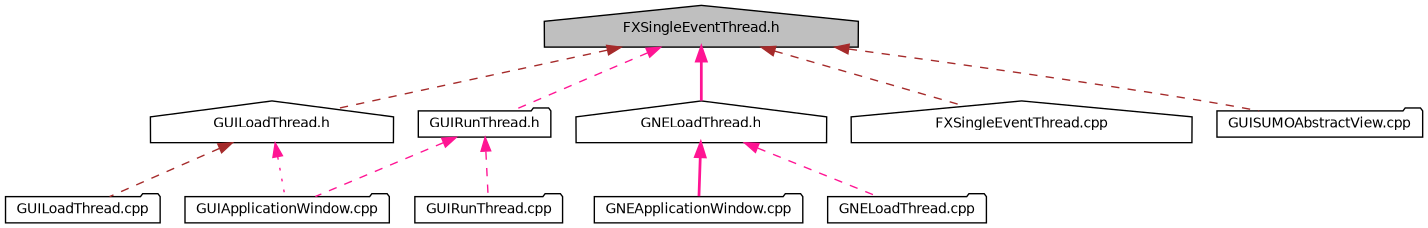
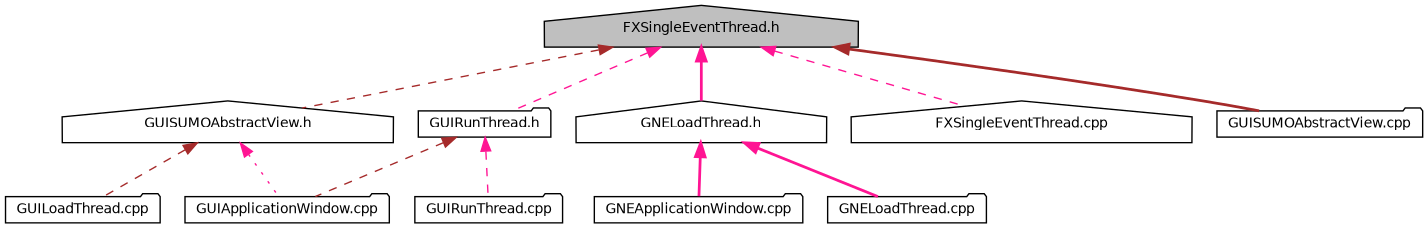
(1054, 78) -> (1054, 78)
(870, 79) -> (870, 79)
(272, 124) -> (228, 124)
(379, 170) -> (379, 170)
(818, 172) -> (818, 172)
